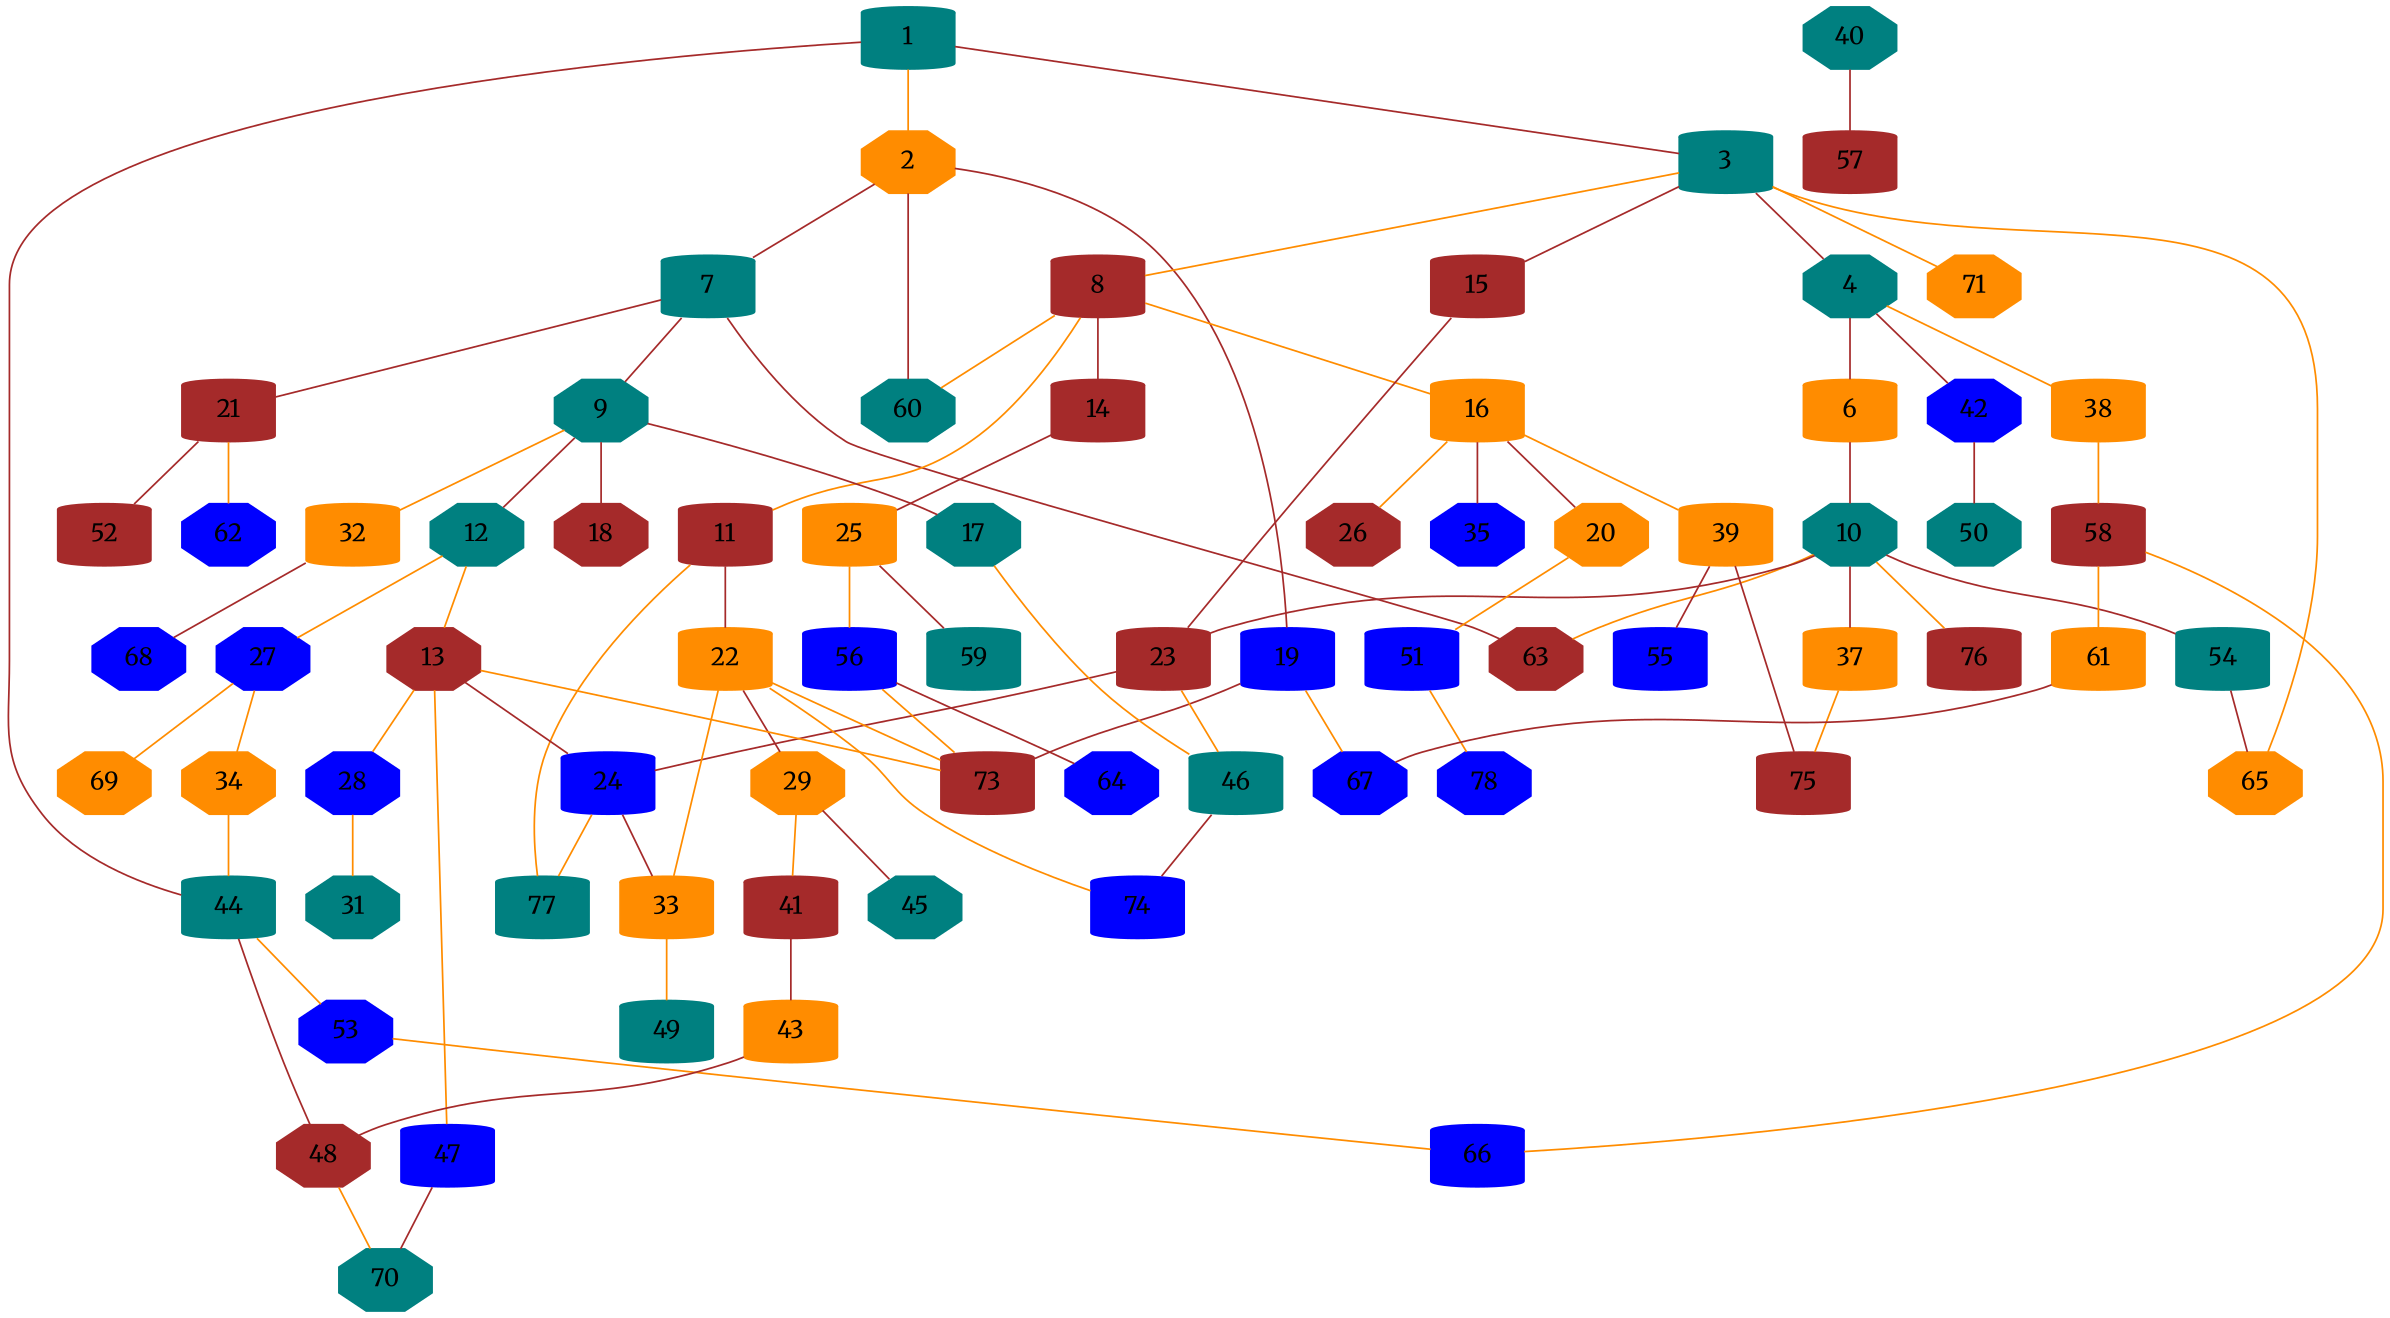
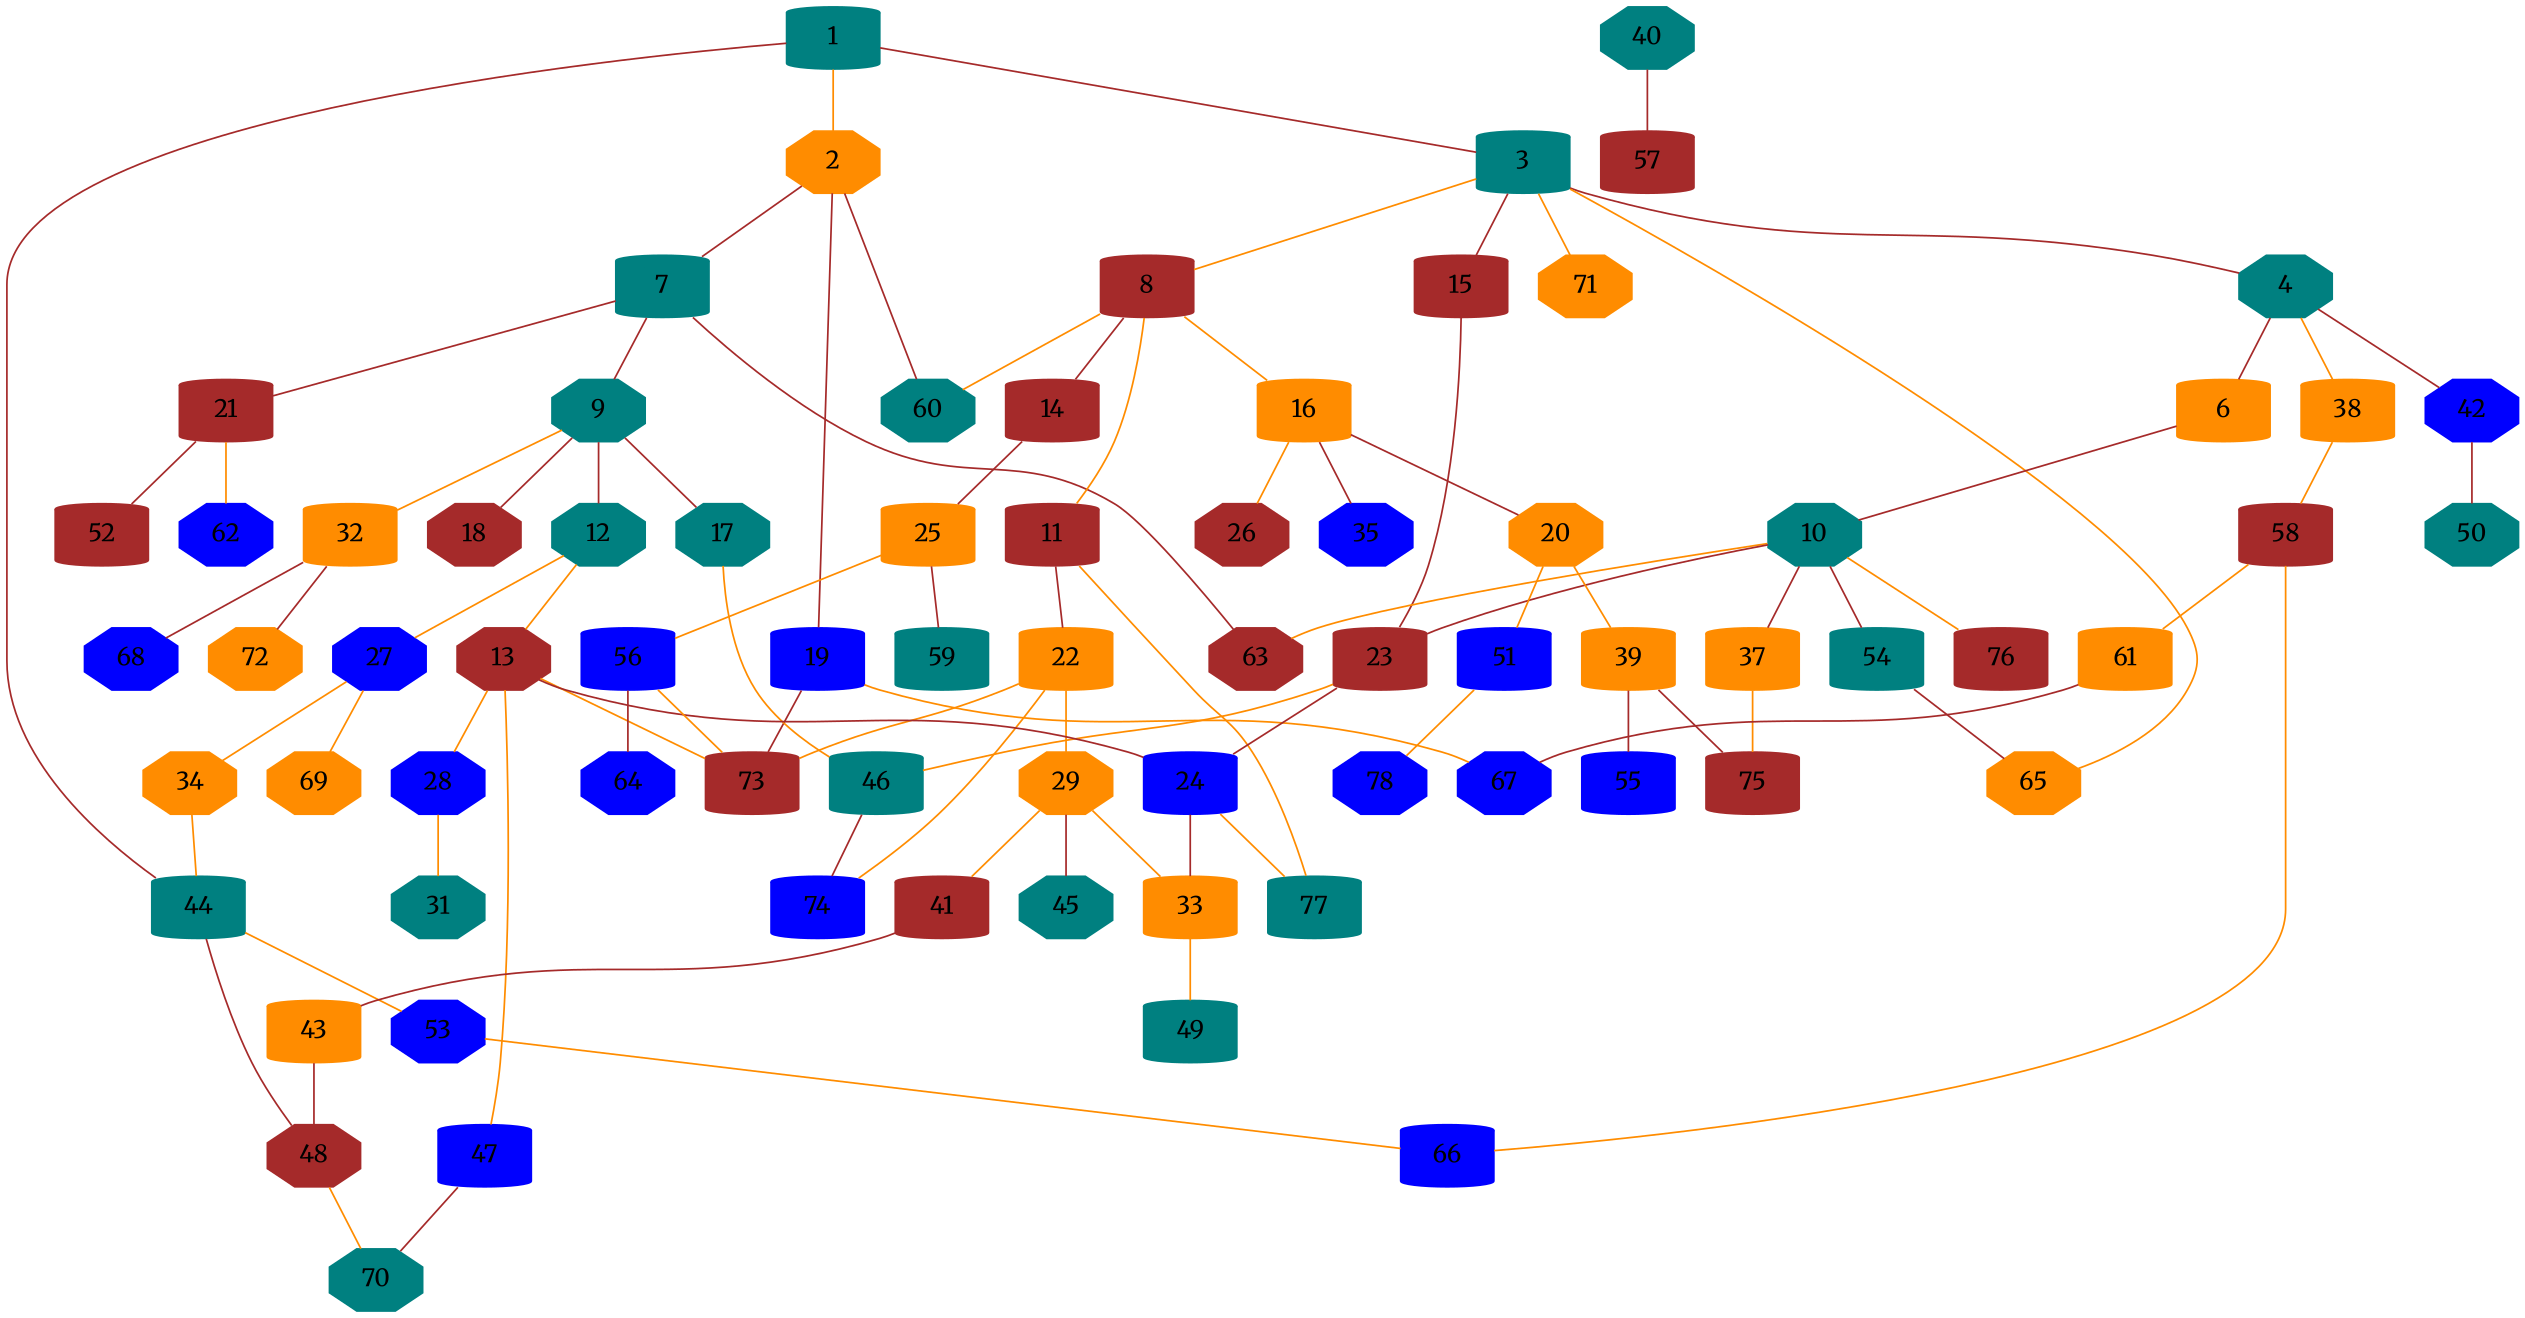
(1601, 472) -> (1592, 597)
none -> (255, 659)
(761, 720) -> (1066, 709)
(696, 783) -> (1126, 844)
